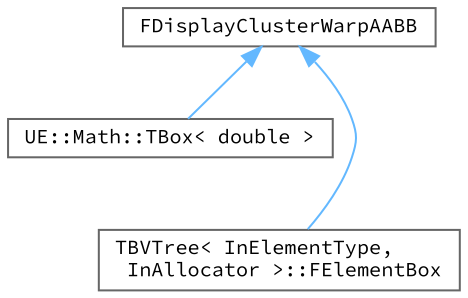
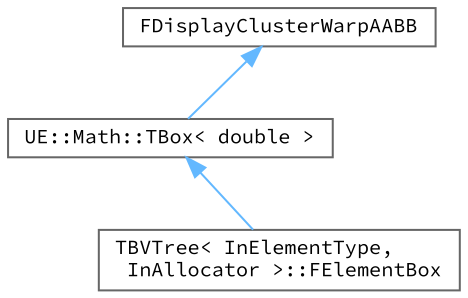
(355, 146) -> (227, 201)
